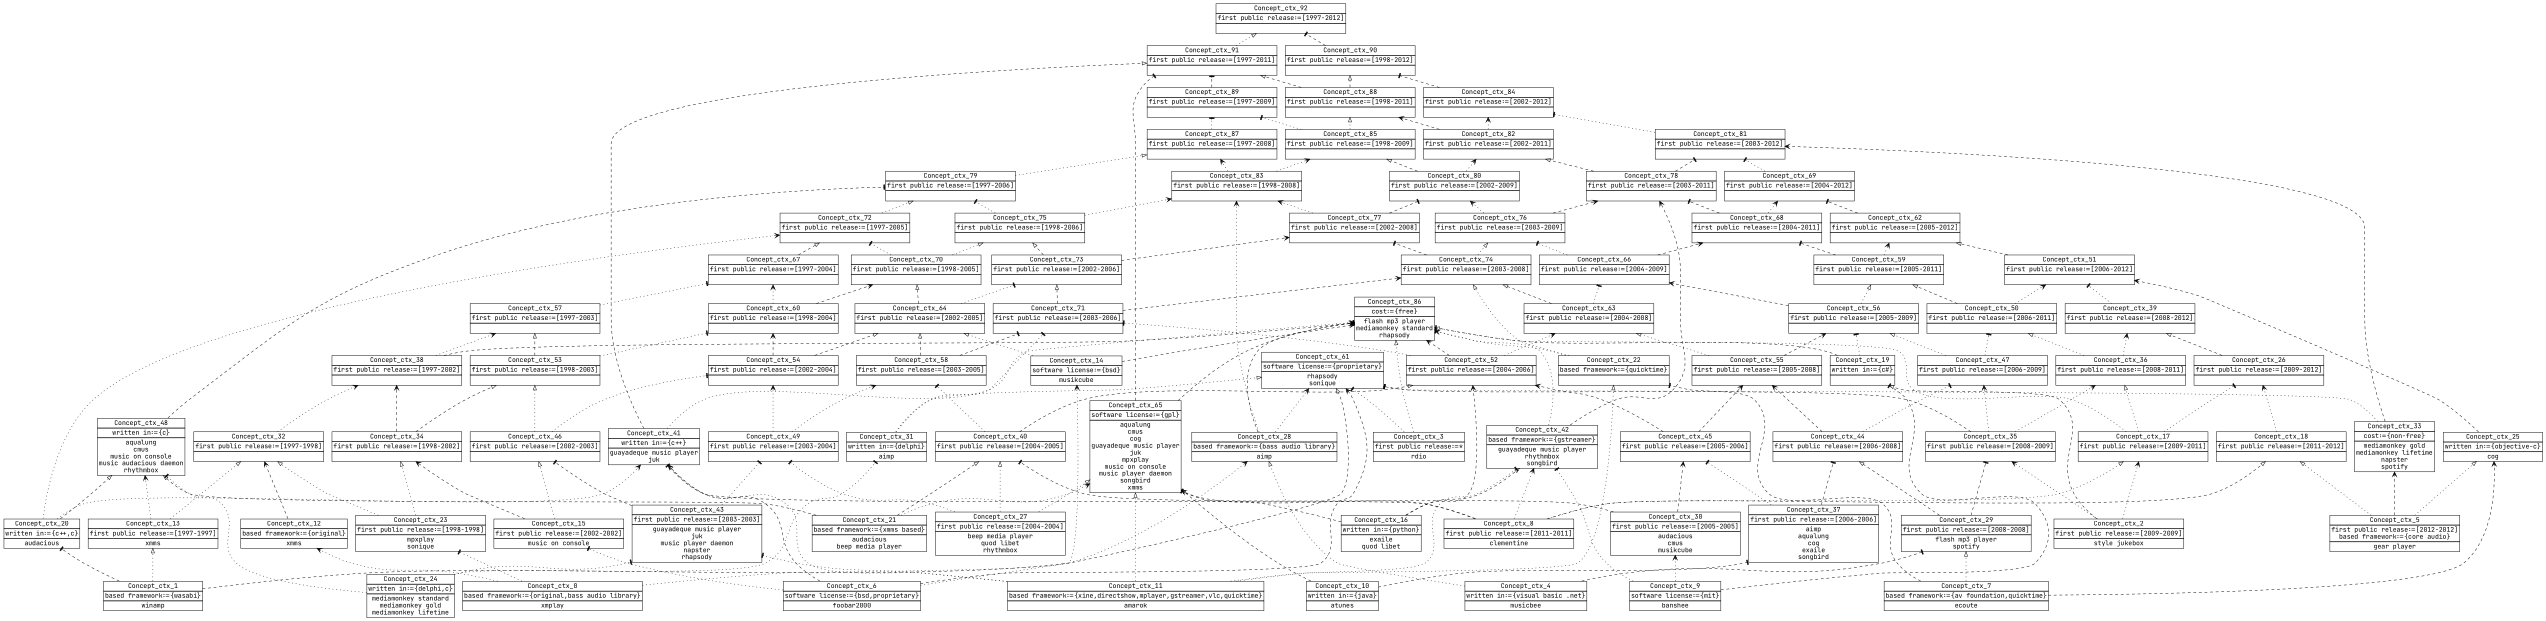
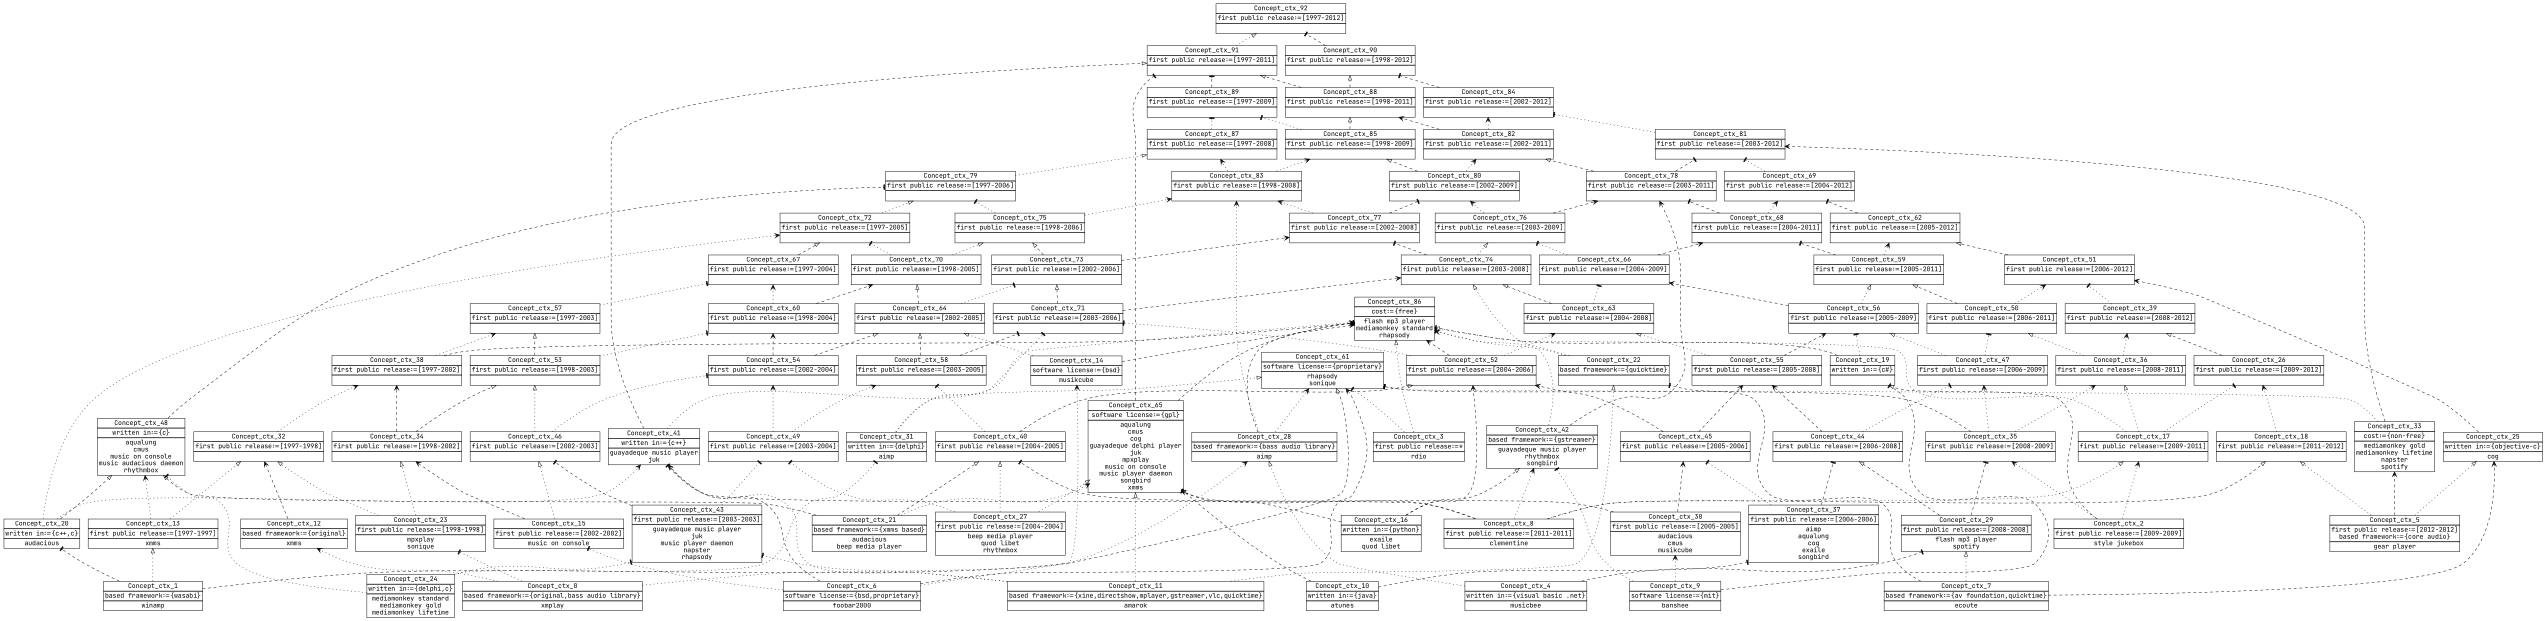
(1350, 126) -> (1350, 126)
(1136, 446) -> (1136, 446)
(1405, 568) -> none
